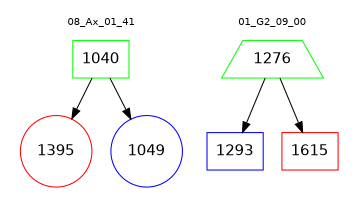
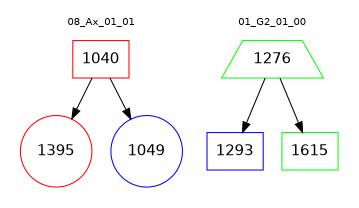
(101, 22) -> (101, 22)
(273, 22) -> (273, 22)
(101, 59) -> (101, 59)
(310, 151) -> (310, 151)
